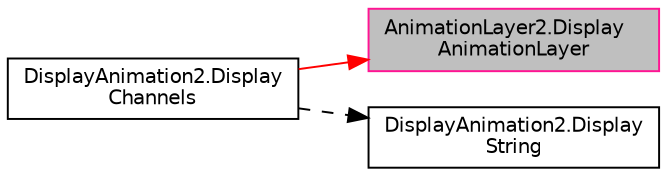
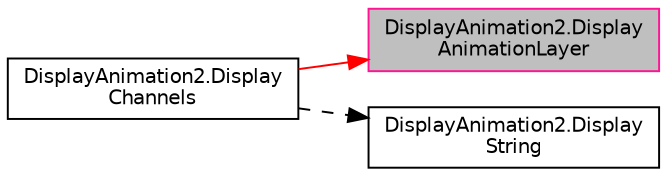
(514, 40) -> (514, 40)
